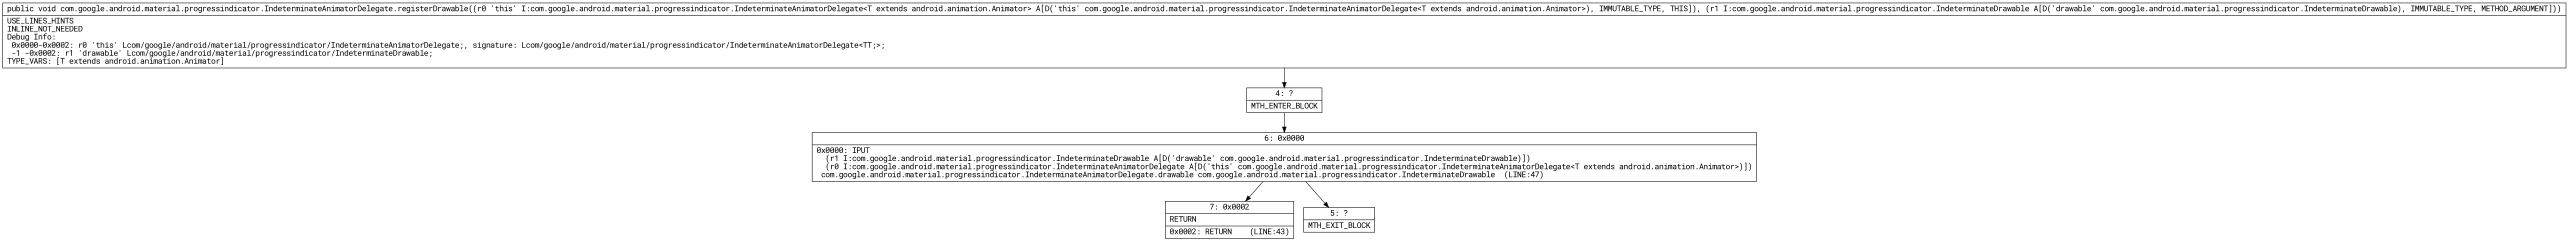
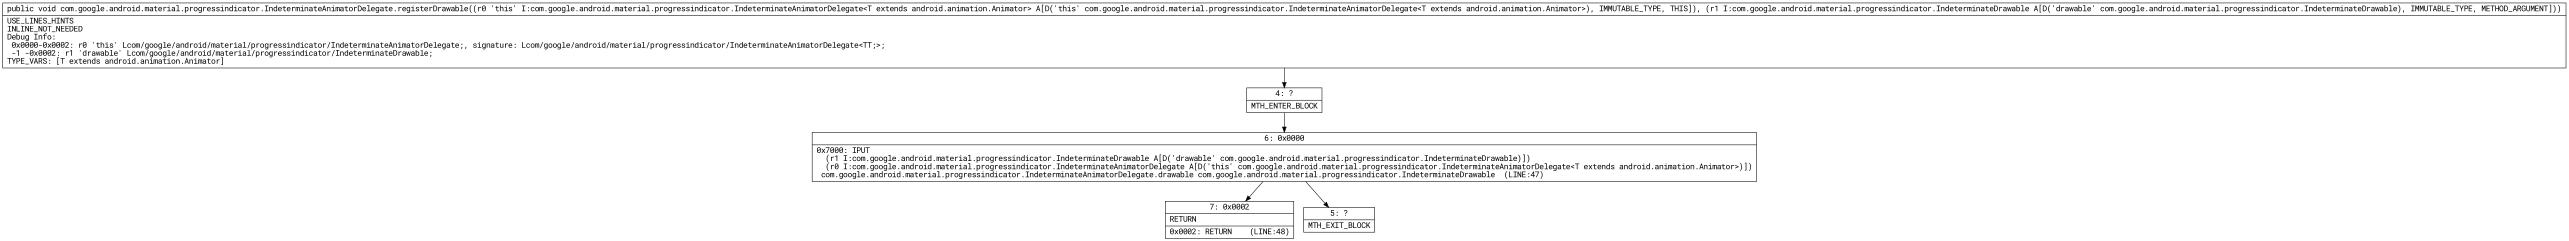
(848, 151) -> (848, 151)
(1230, 232) -> (1230, 232)
